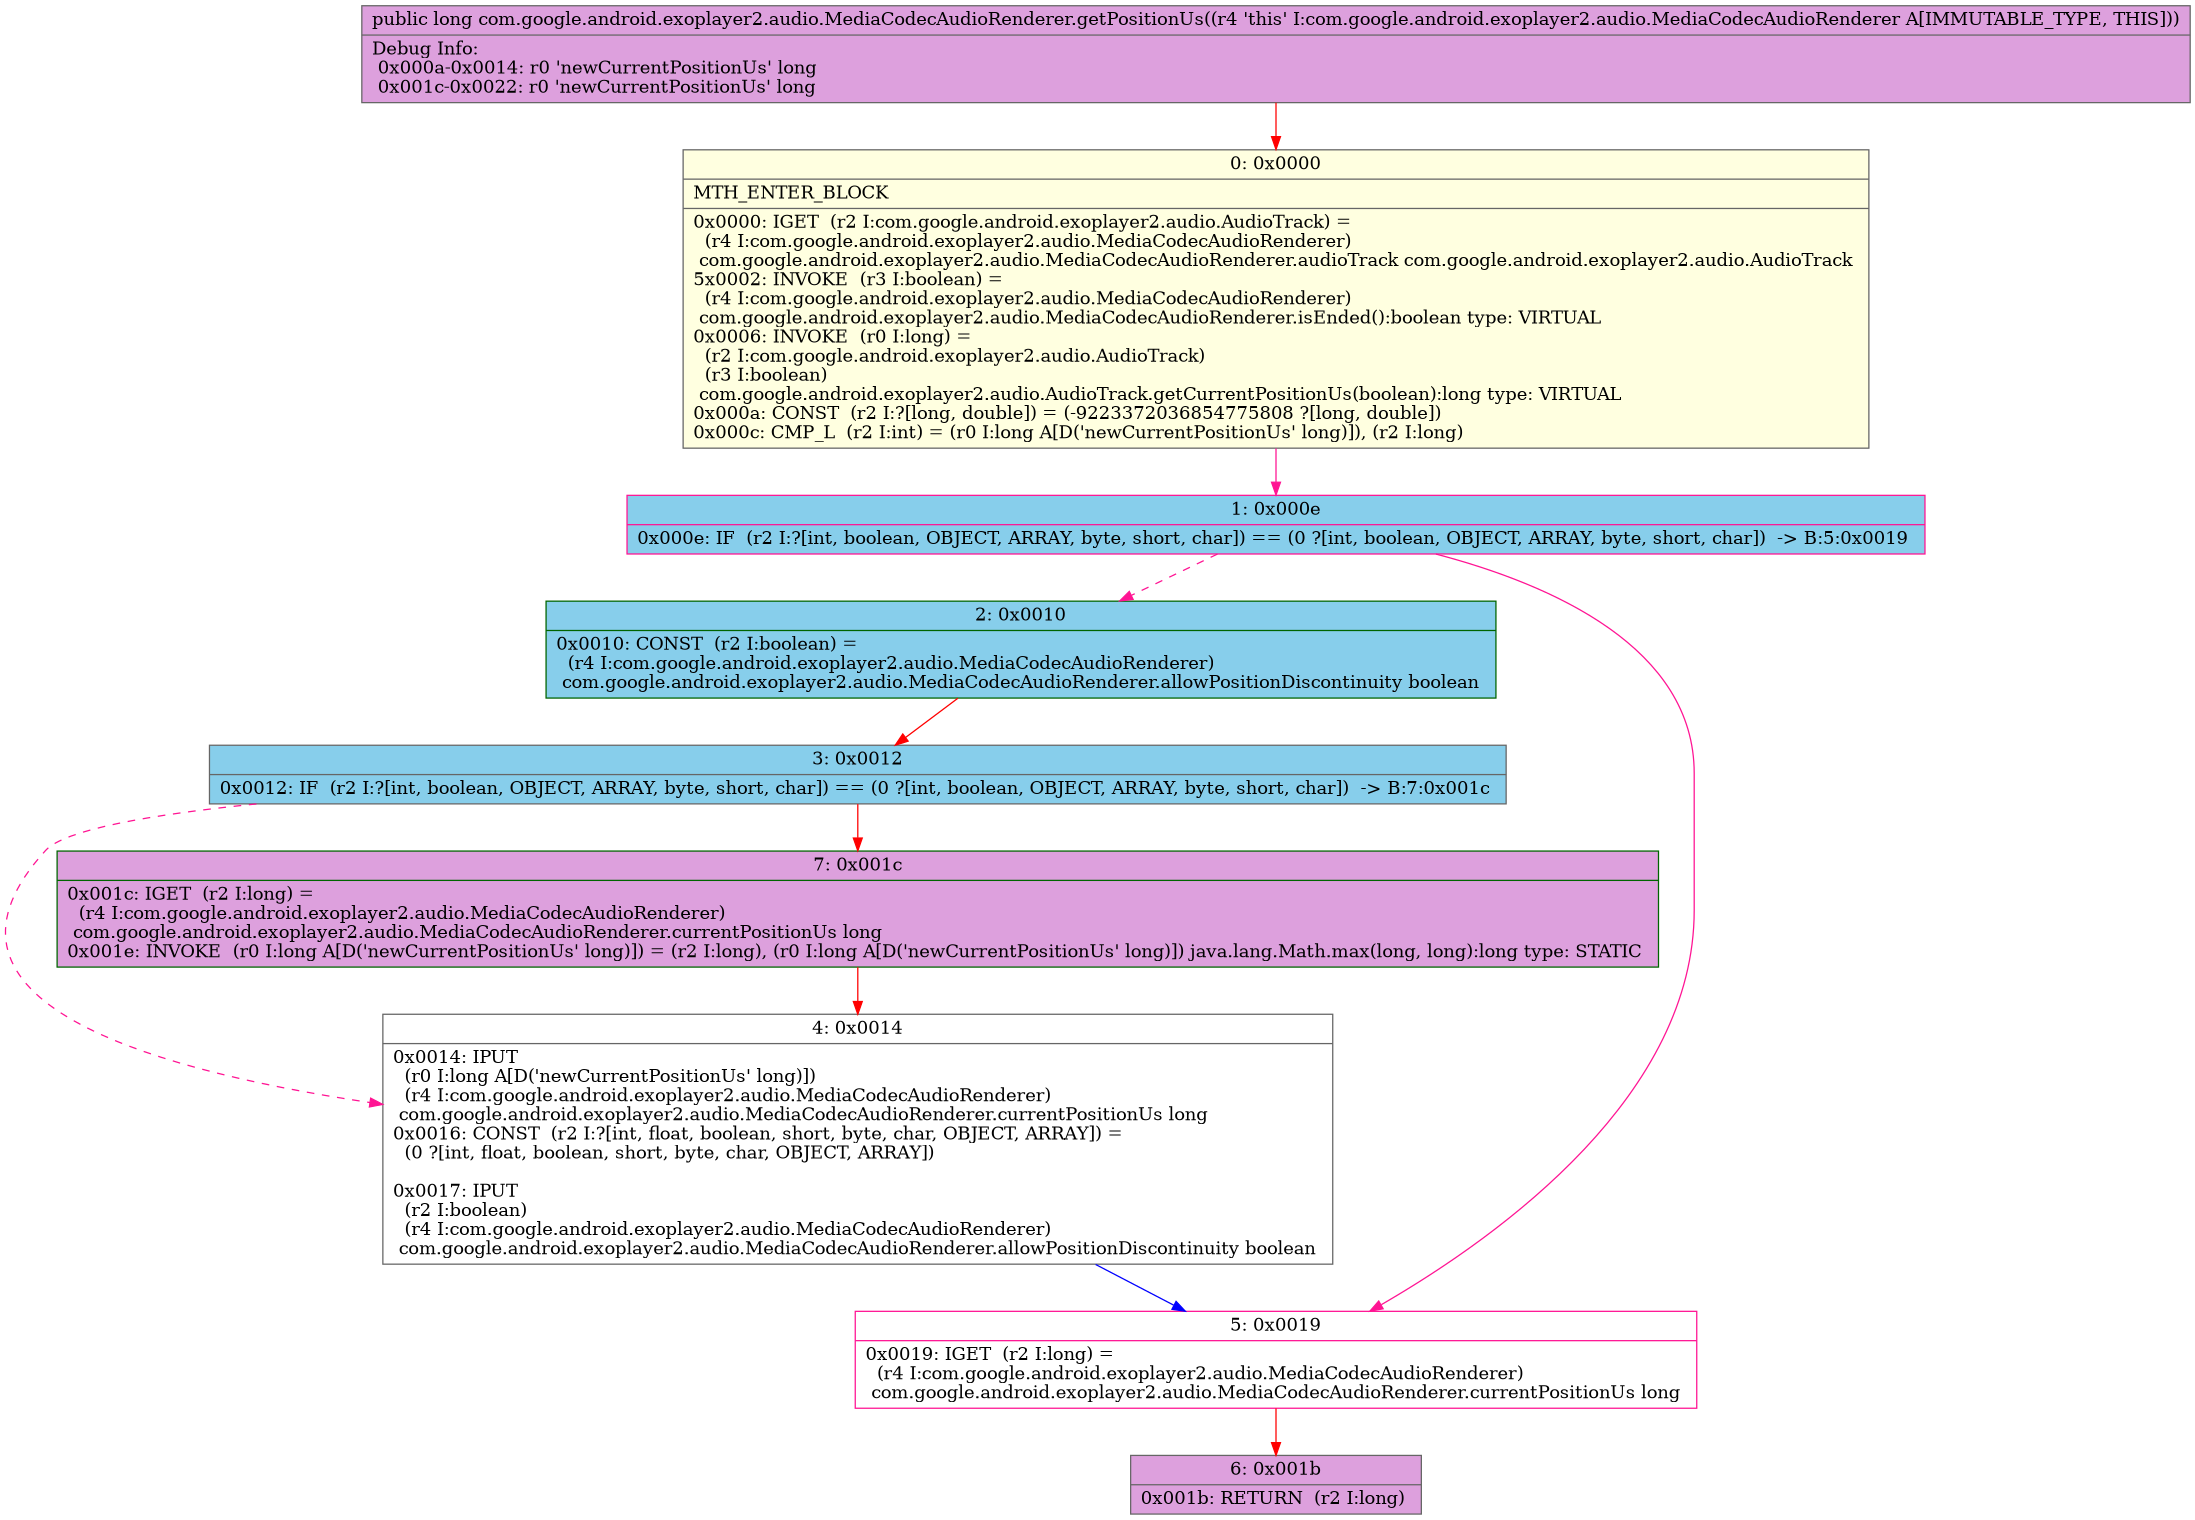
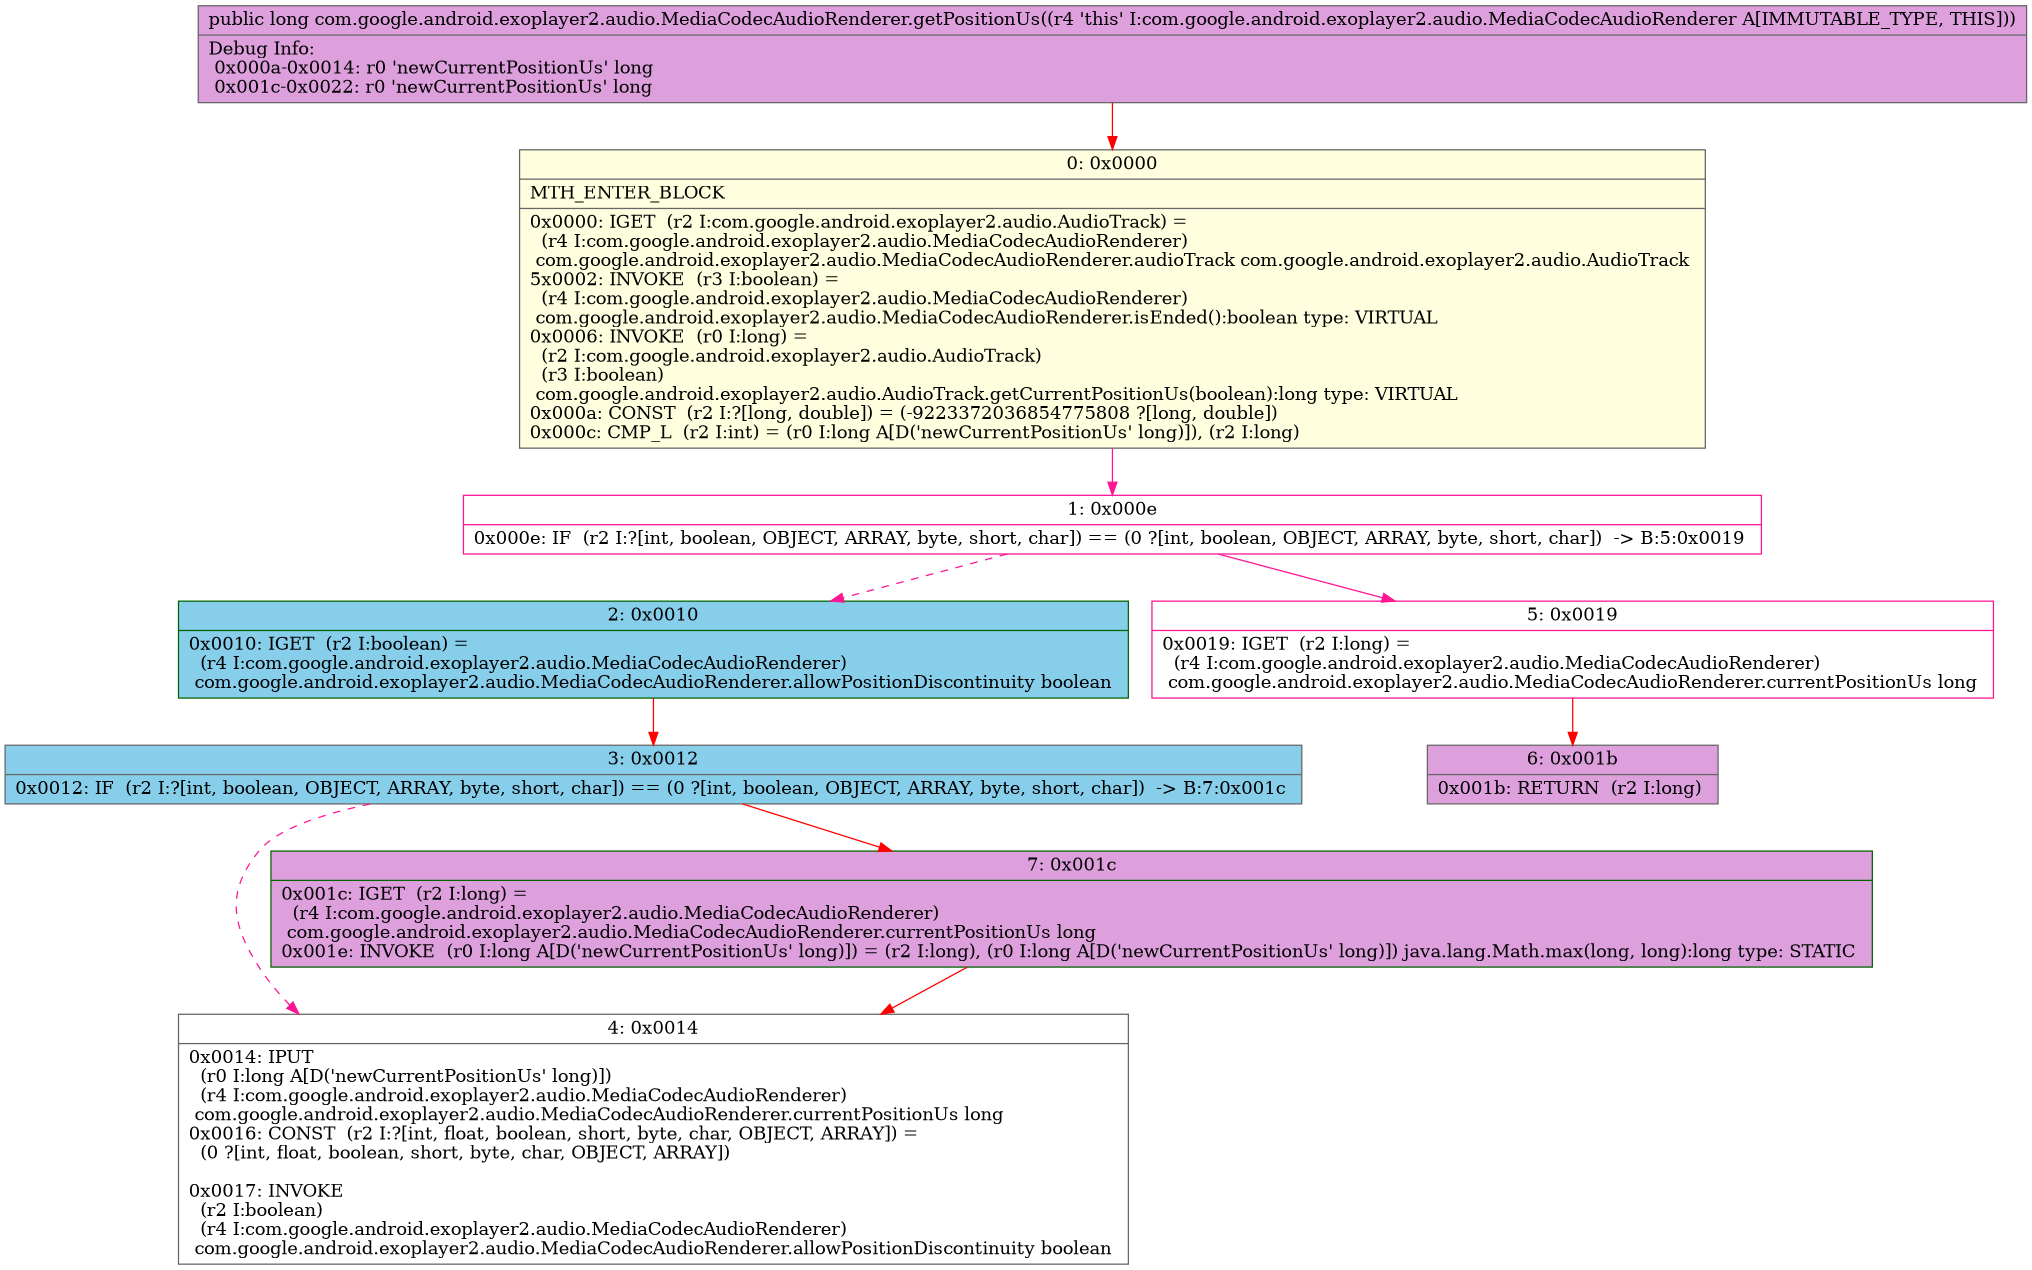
(1276, 525) -> (1112, 525)
(710, 645) -> (332, 645)
(461, 1191) -> (272, 1191)
(1135, 1285) -> none
